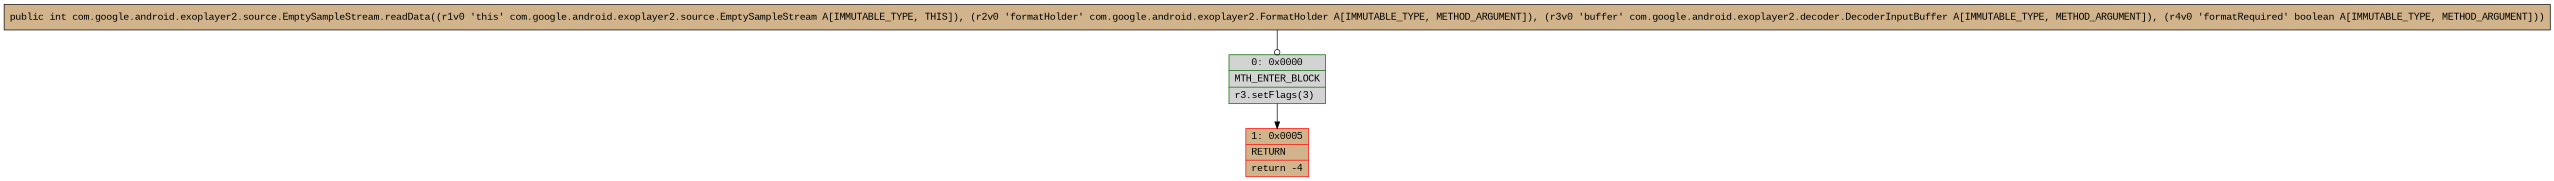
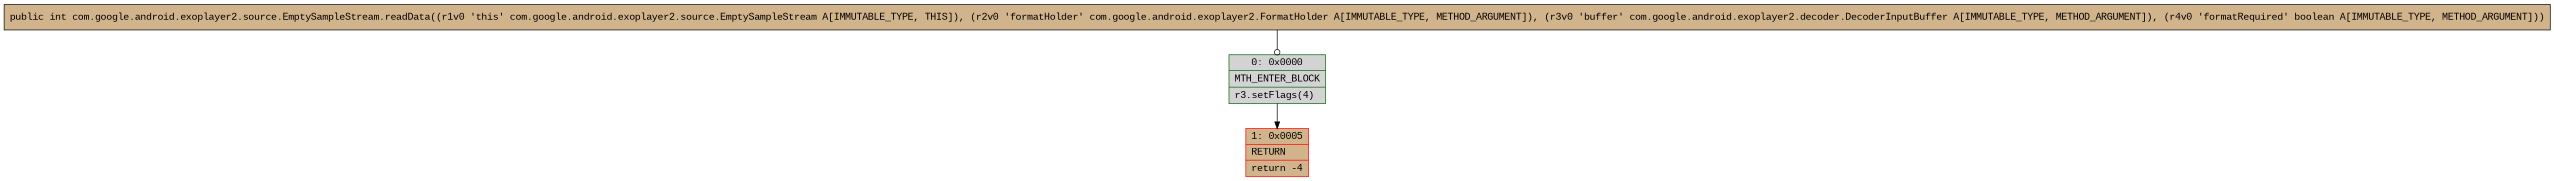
(1274, 95) -> (1274, 95)
